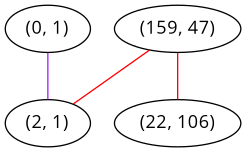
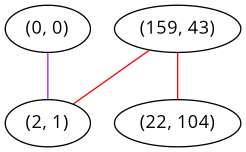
(48, 29) -> (48, 29)
(178, 29) -> (178, 29)
(178, 123) -> (178, 123)
